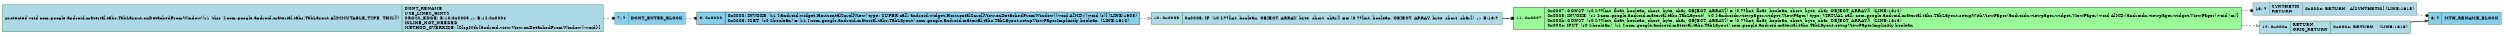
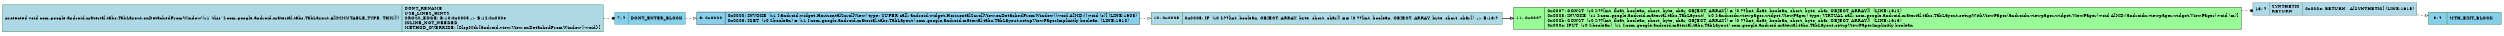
(2421, 15) -> (2421, 15)
(689, 18) -> (689, 18)
(1506, 18) -> (1506, 18)
(2472, 18) -> (2471, 18)
(2335, 27) -> none
